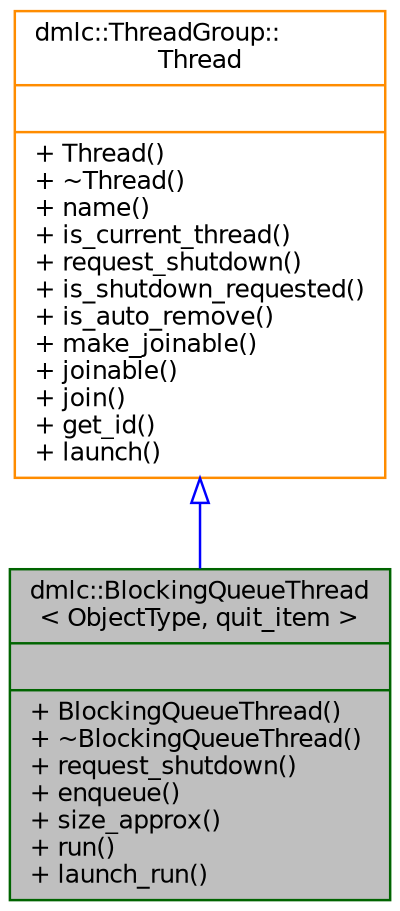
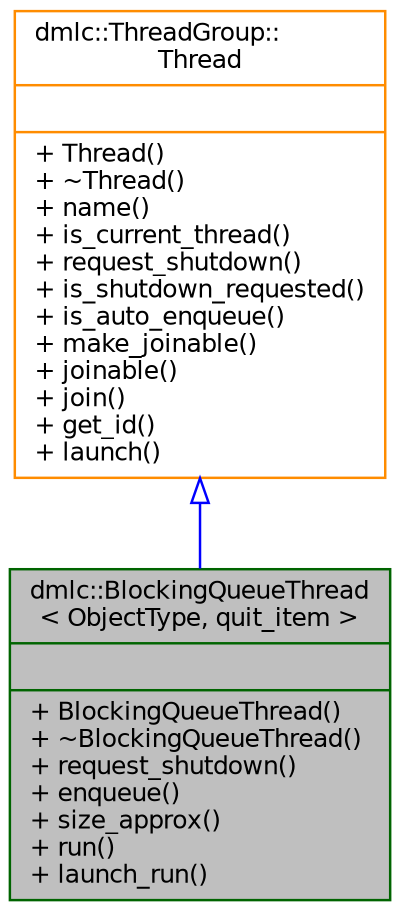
(154, 317) -> (161, 317)
